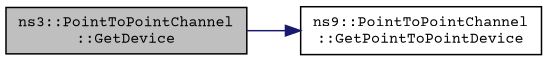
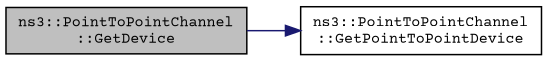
(421, 31) -> (421, 31)
